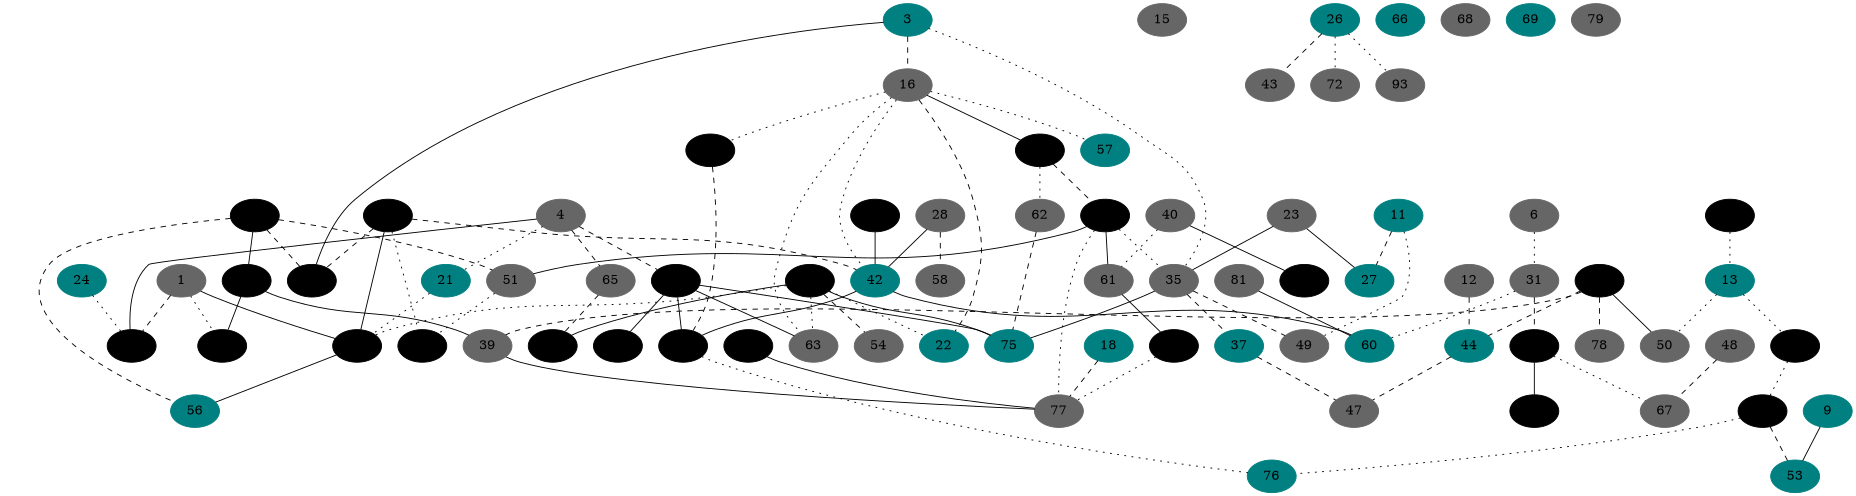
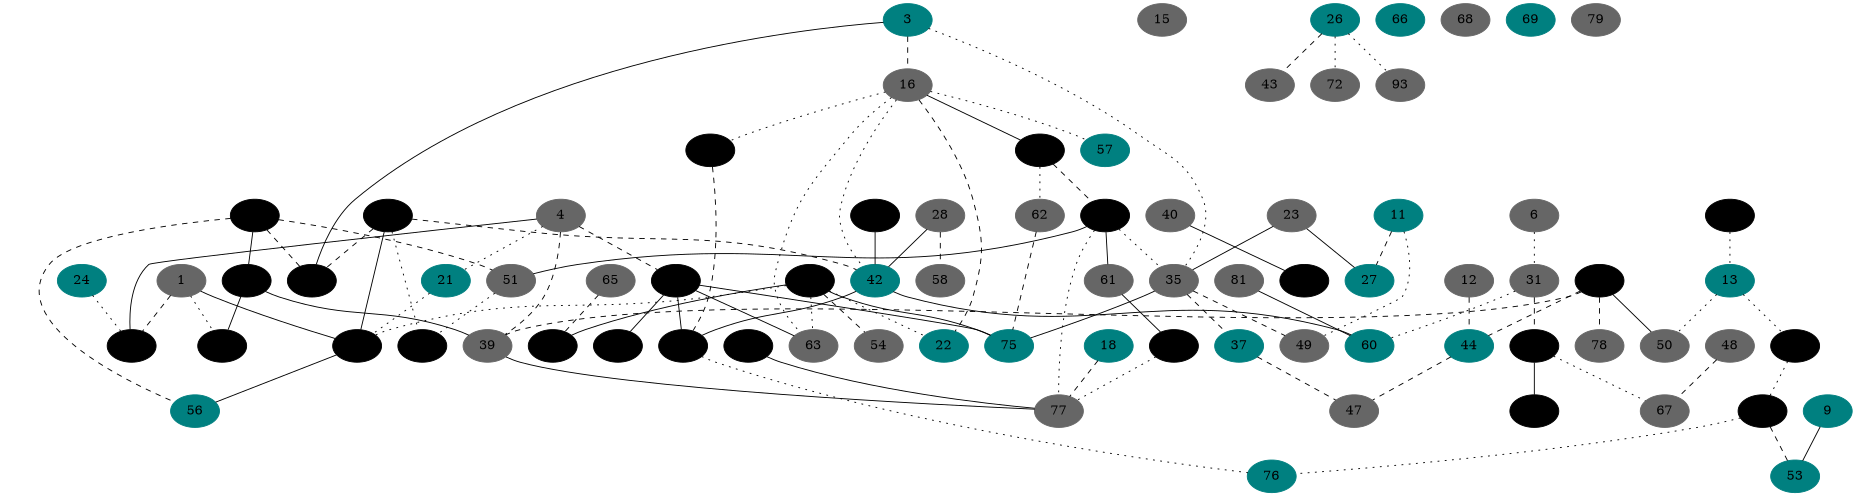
(1144, 243) -> none
(586, 248) -> (547, 291)
